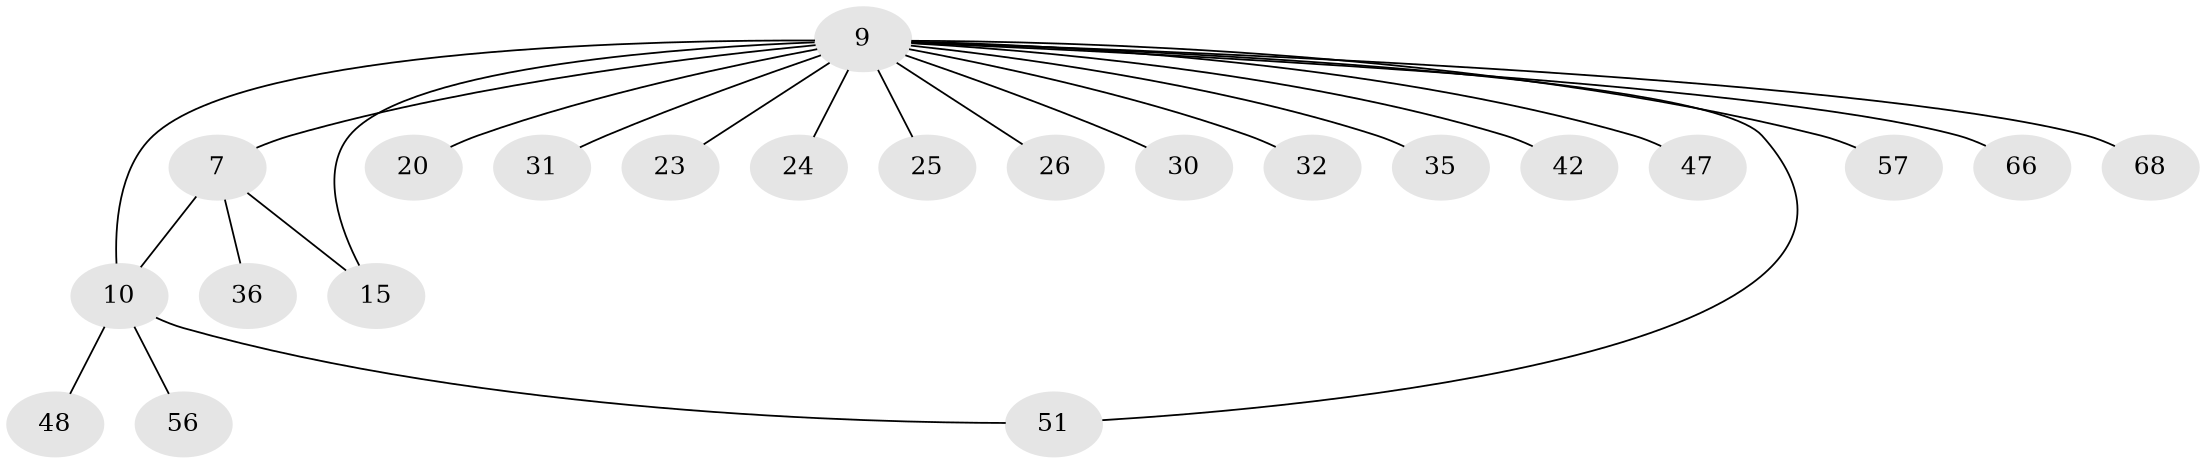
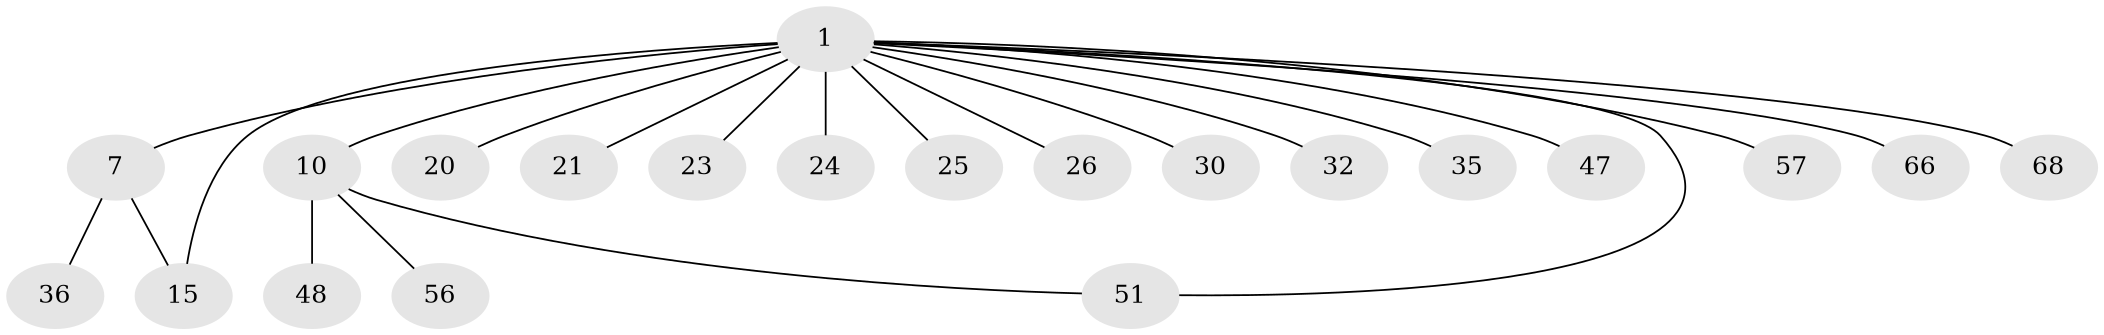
(863, 39) -> (826, 39)
(542, 168) -> (569, 168)
(1569, 168) -> none
(169, 232) -> none
